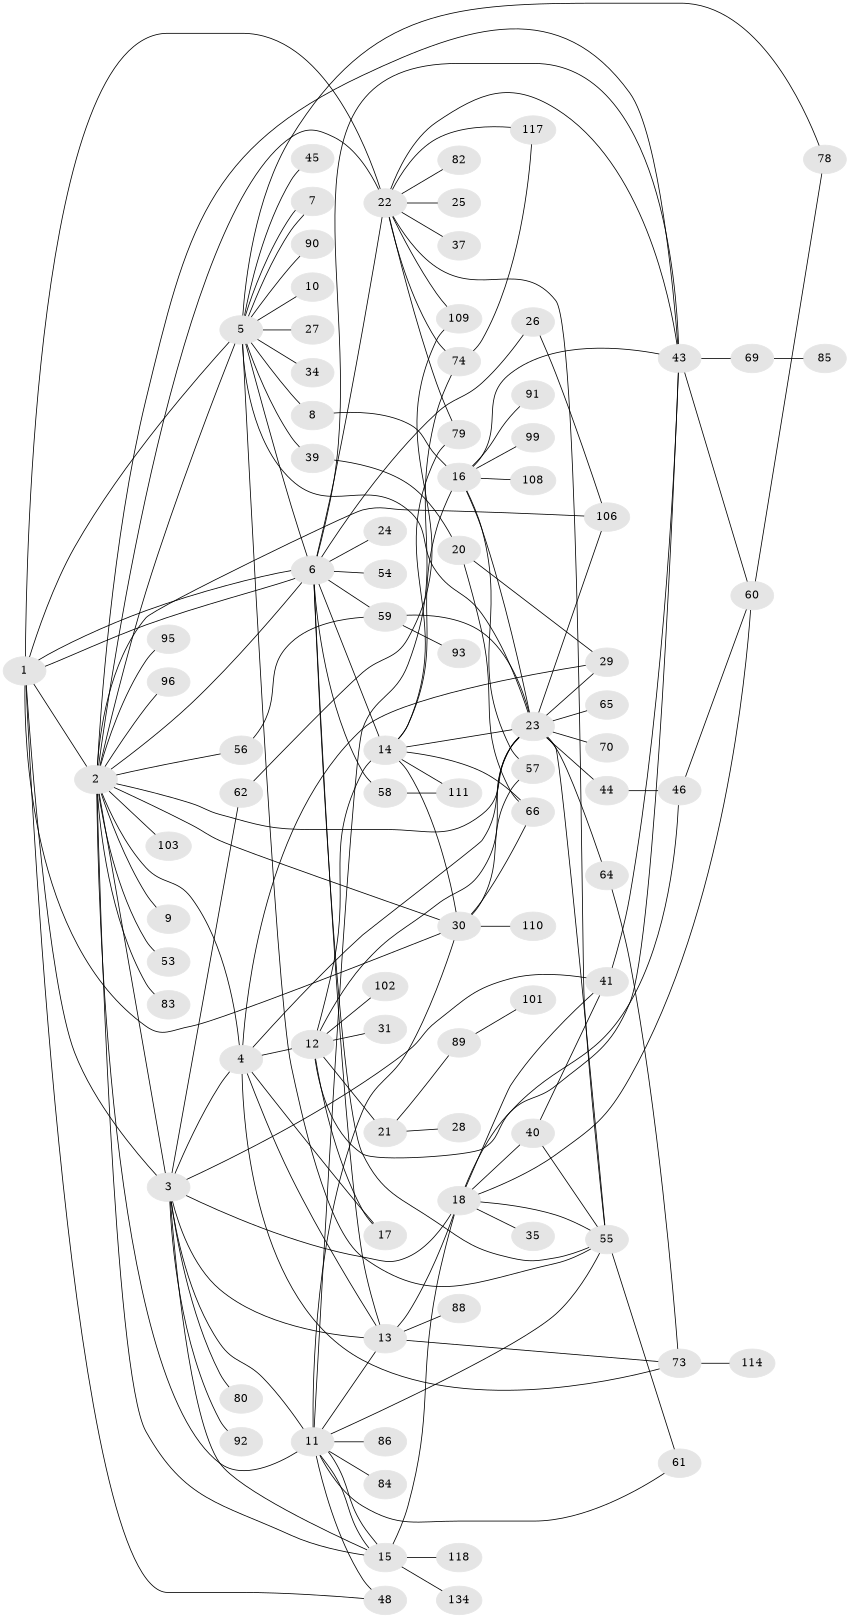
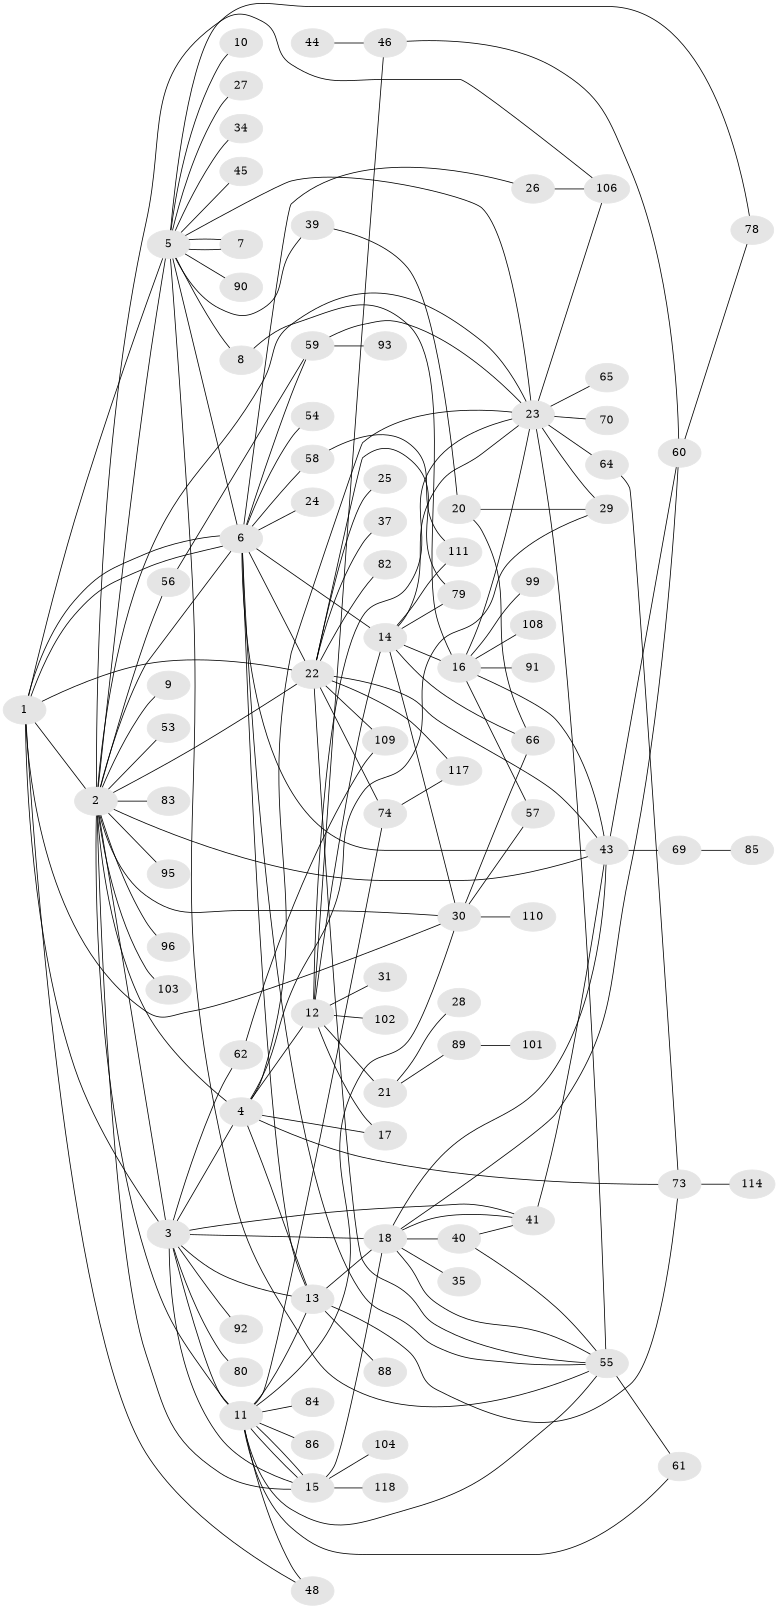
(570, 759) -> none
(459, 1600) -> (385, 1445)
